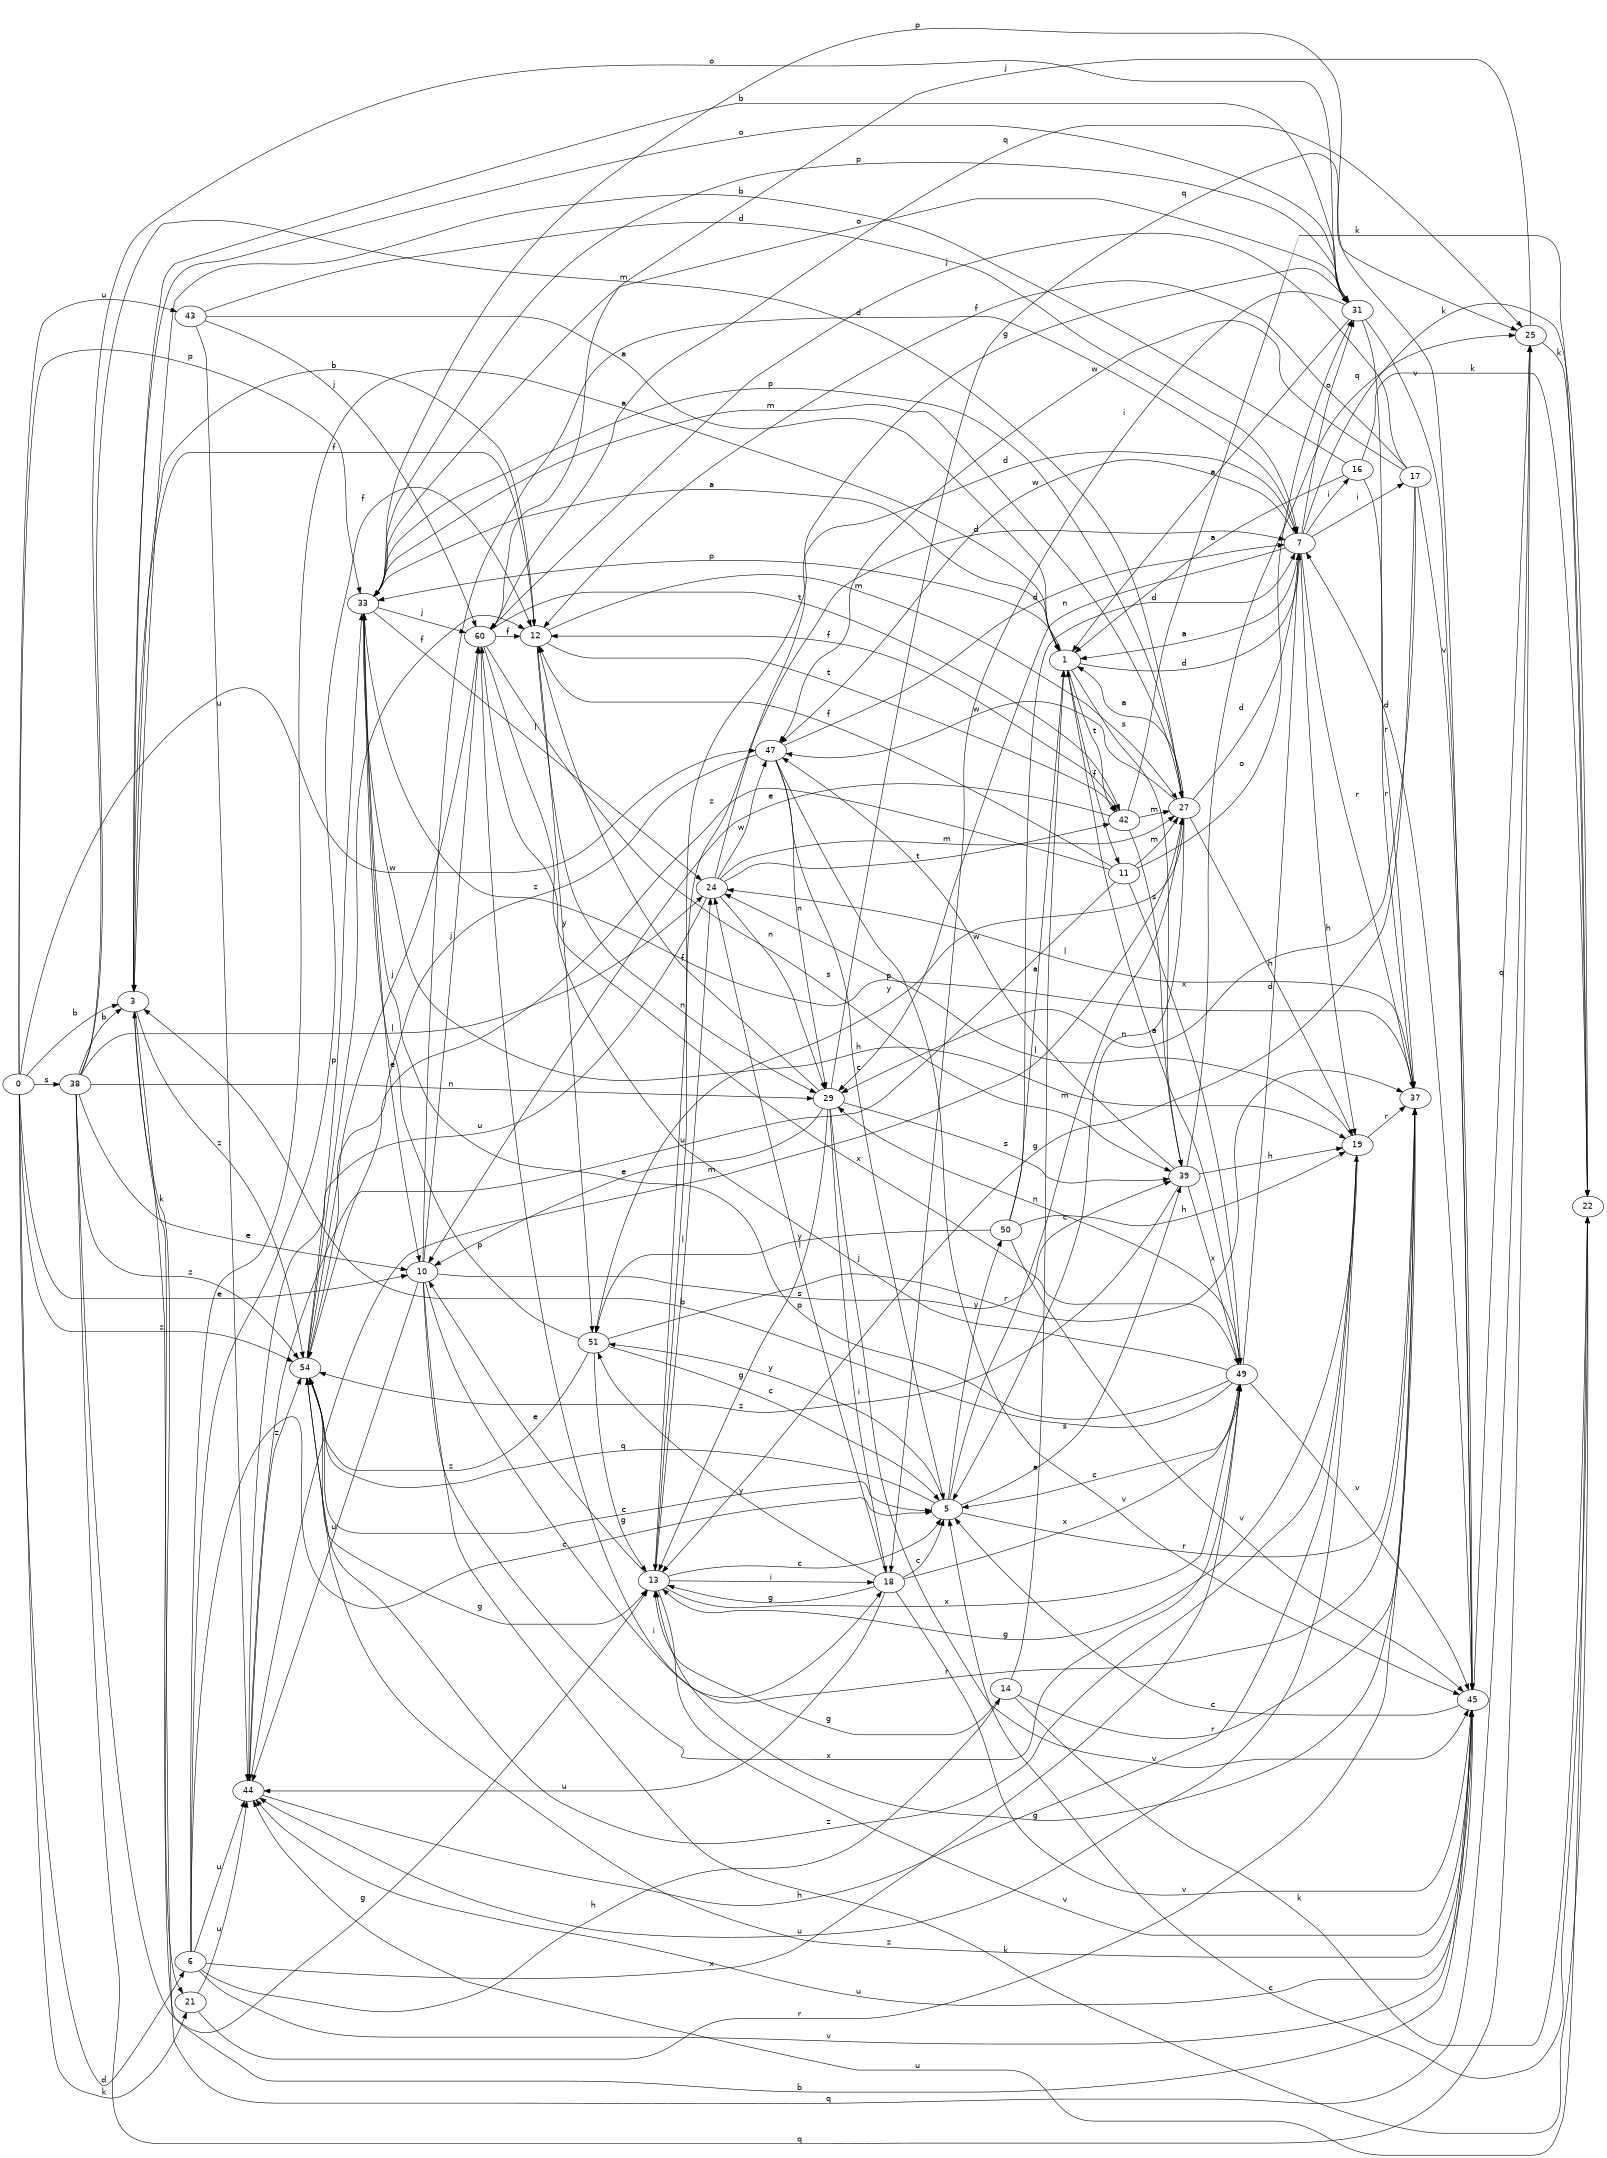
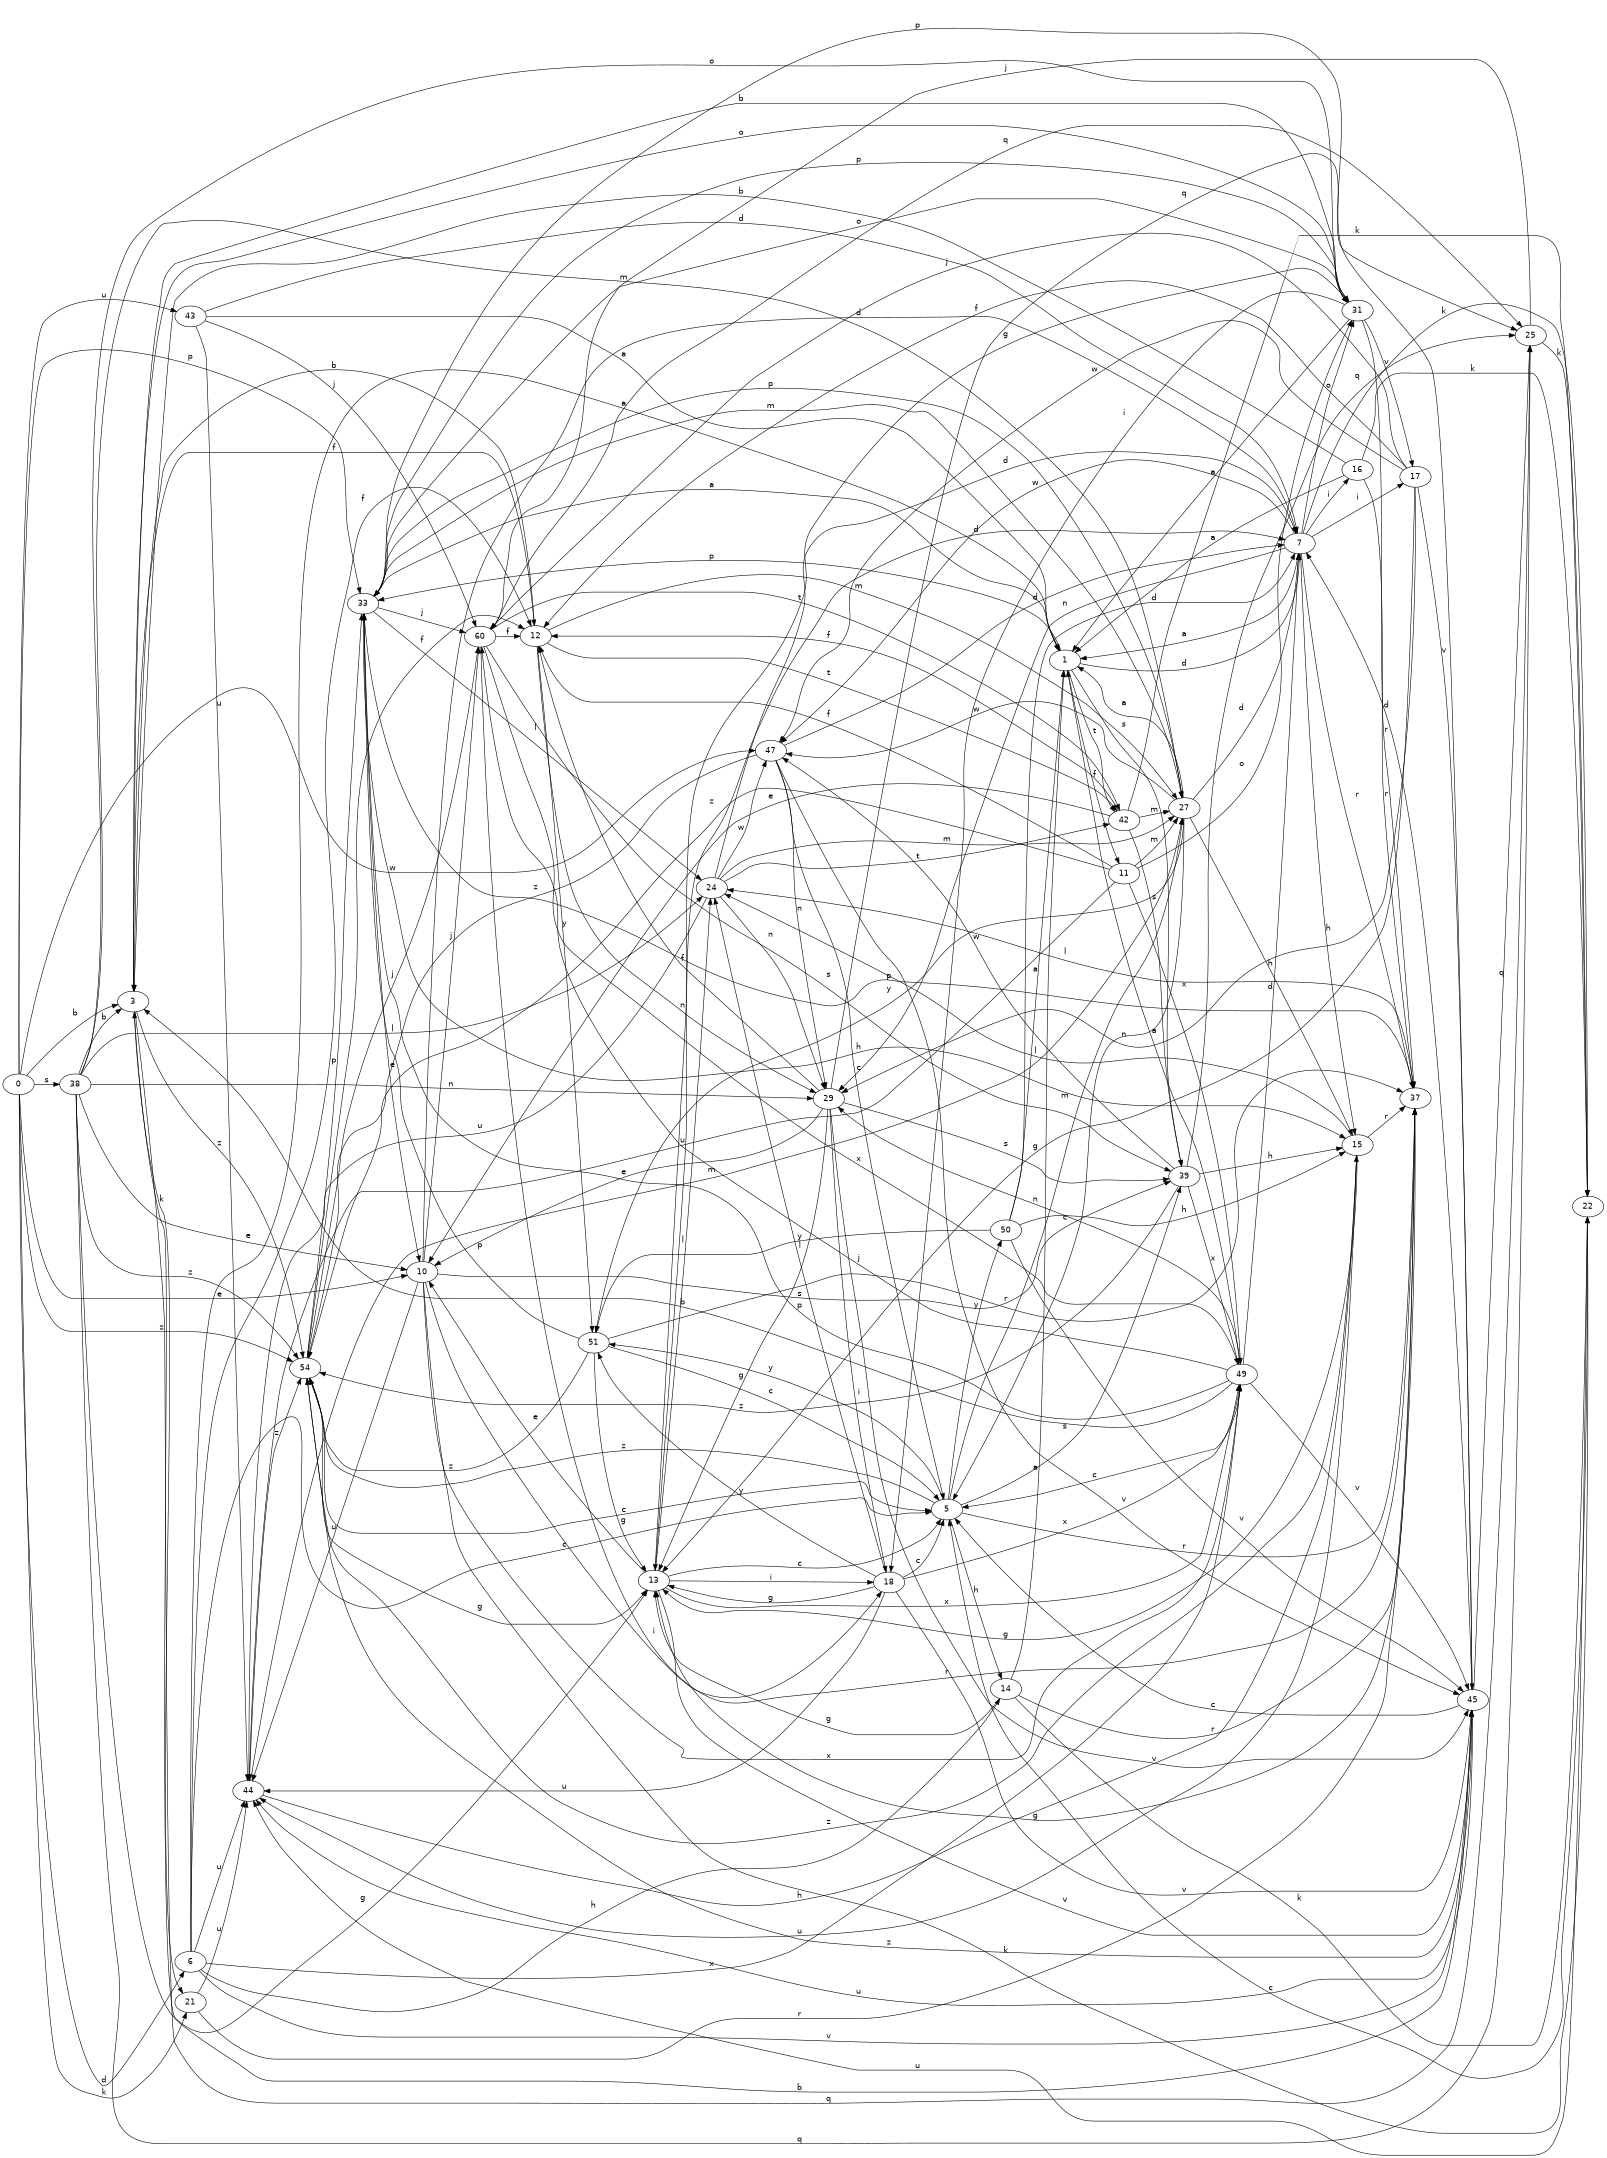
(1461, 993) -> (1392, 389)
(1358, 1145) -> (1358, 1145)
(624, 1446) -> (624, 1446)
none -> (974, 1597)
